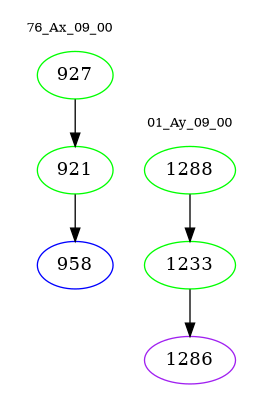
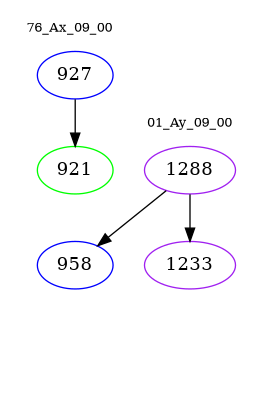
(75, 75) -> (75, 75)
(190, 170) -> (190, 170)
(75, 211) -> (143, 209)
(190, 265) -> (190, 265)
(190, 360) -> none
